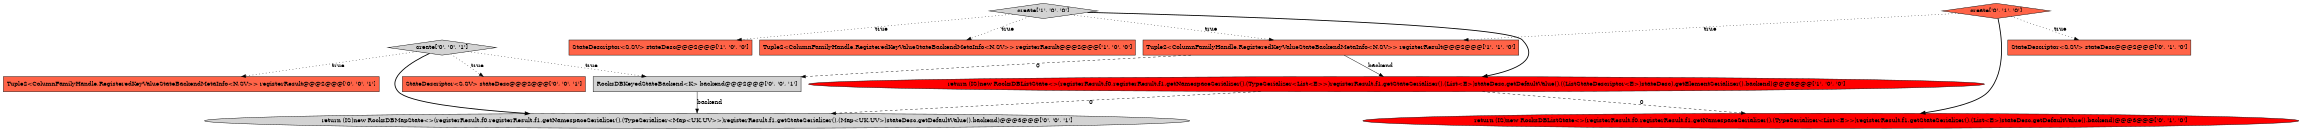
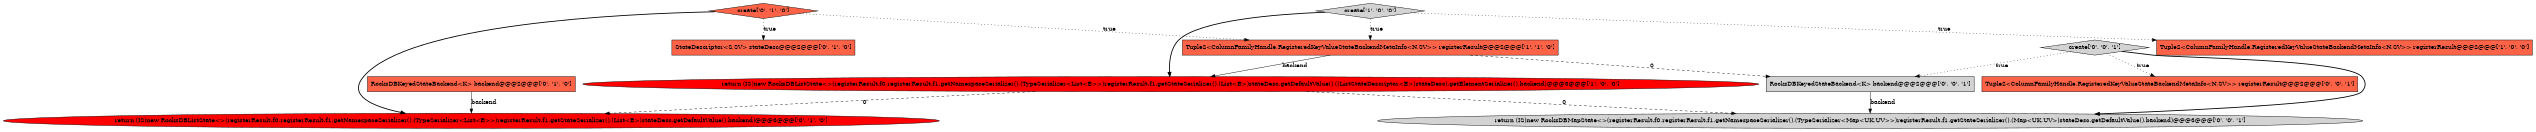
(660, 48) -> none
none -> (471, 84)
(494, 84) -> none
